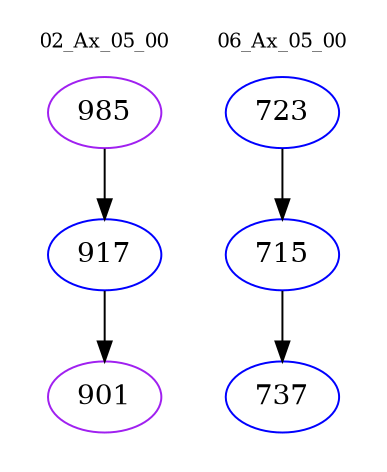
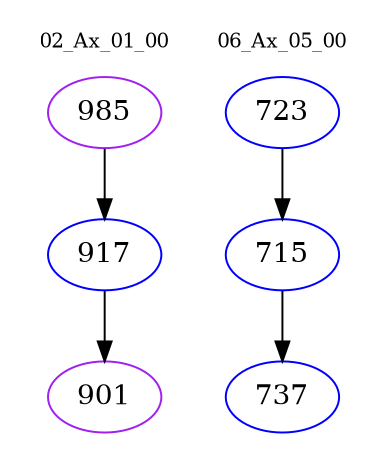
(105, 42) -> (105, 42)
